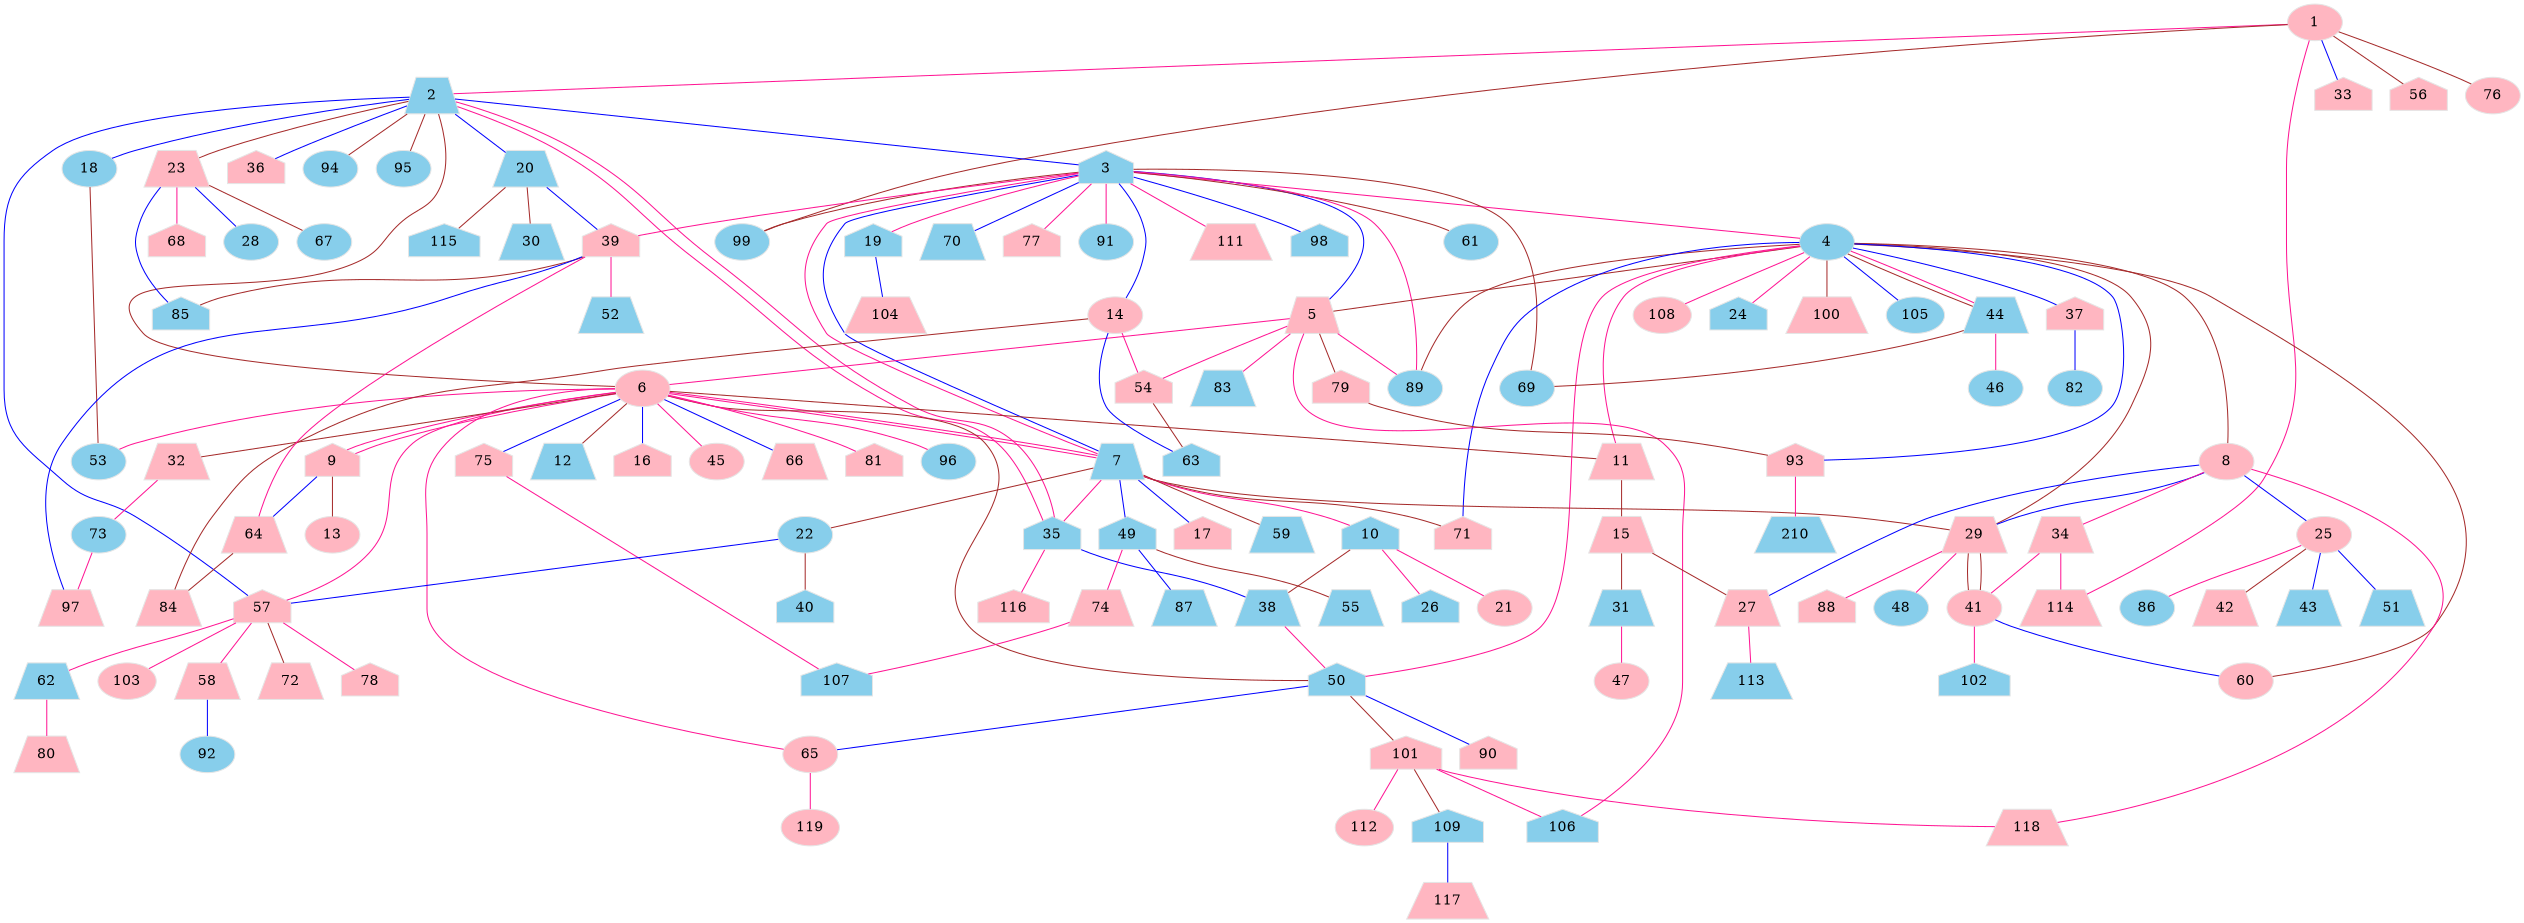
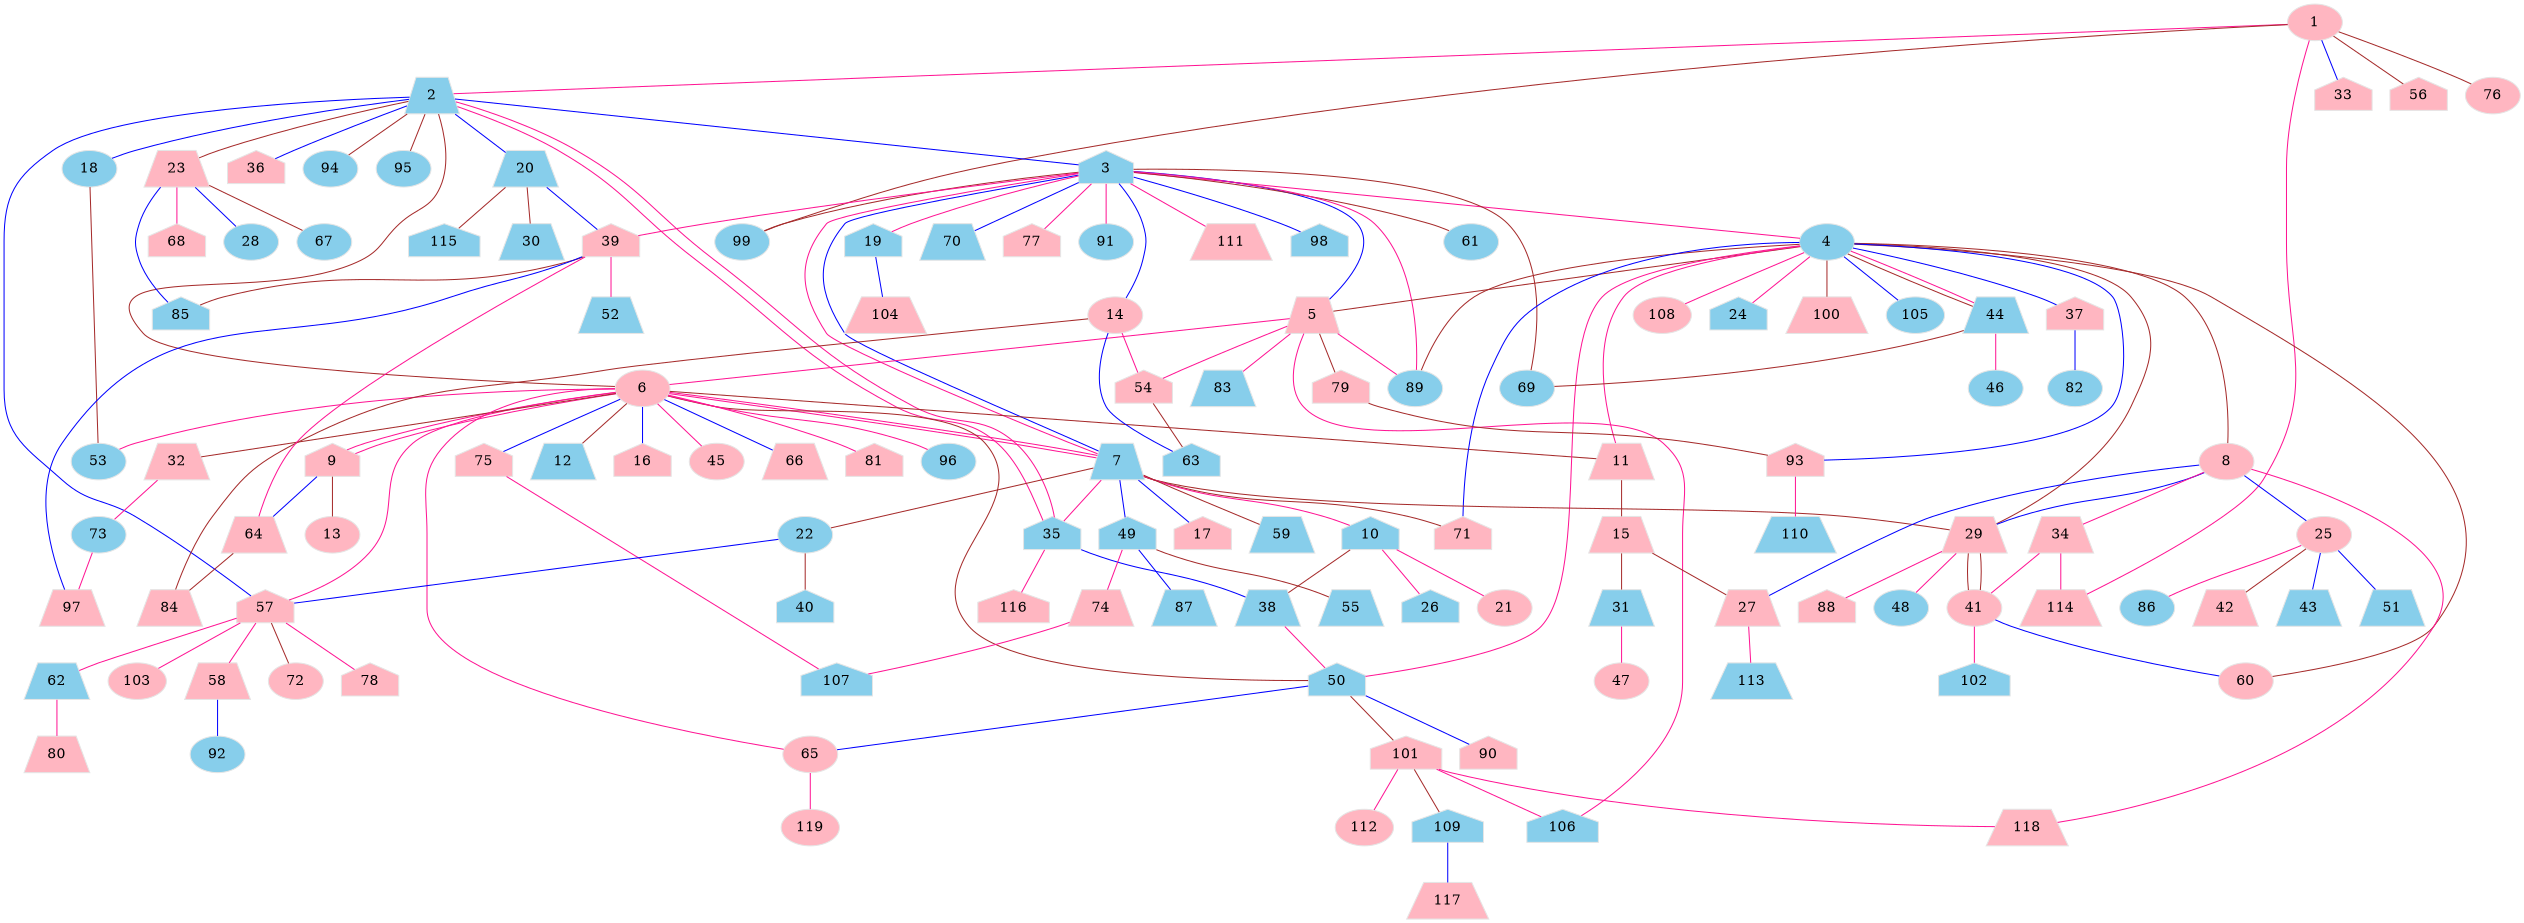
(1795, 535) -> (1795, 535)
(291, 681) -> (296, 681)
